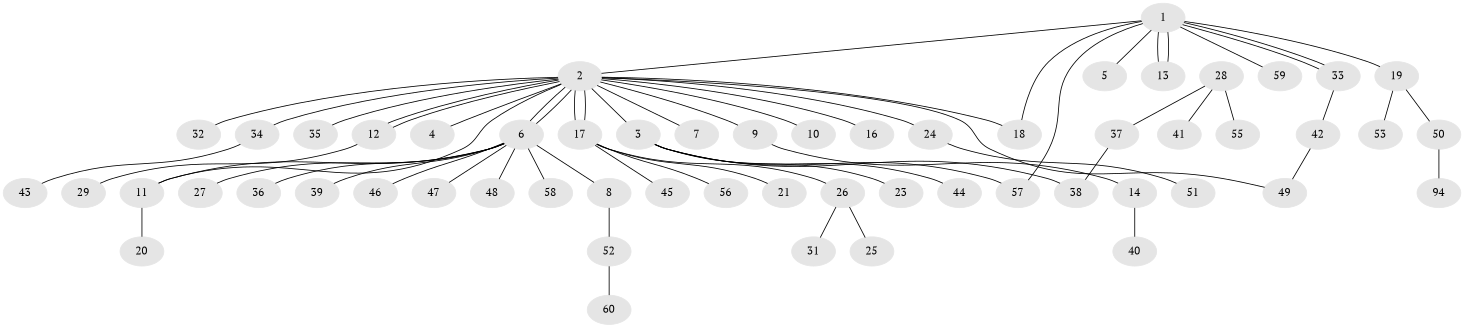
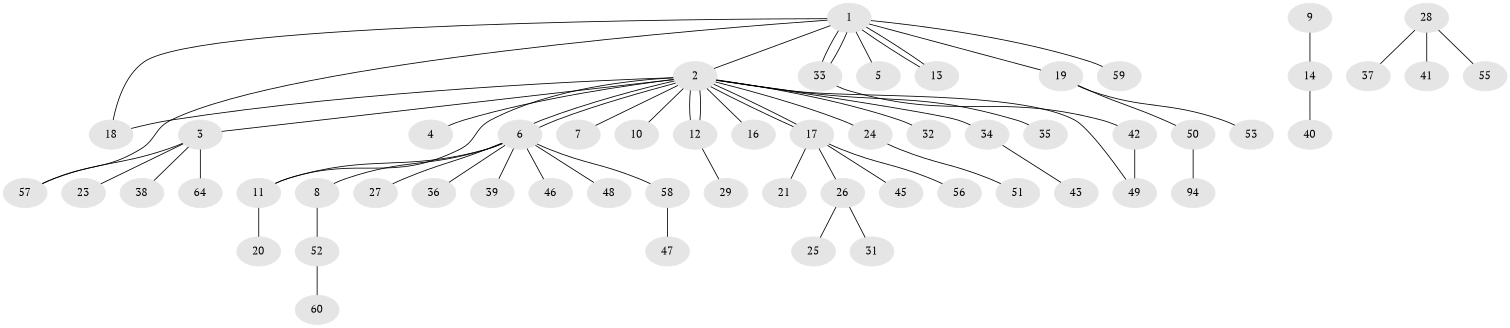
(670, 101) -> none
(1099, 160) -> none
(478, 164) -> (668, 222)
(960, 193) -> (200, 193)
